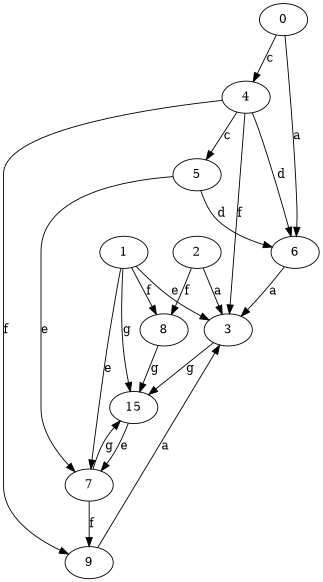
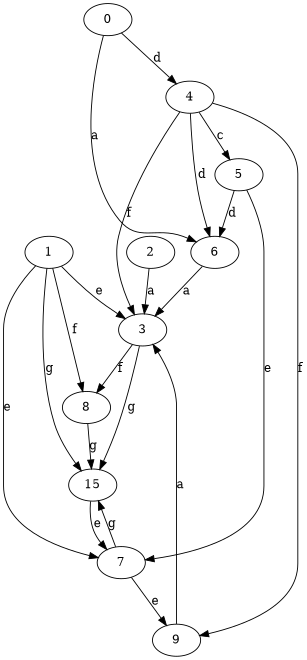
(270, 58) -> (158, 58)
(184, 287) -> (117, 365)
(92, 524) -> (156, 601)
